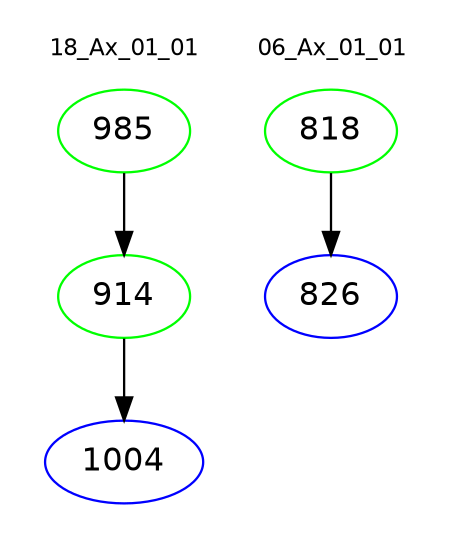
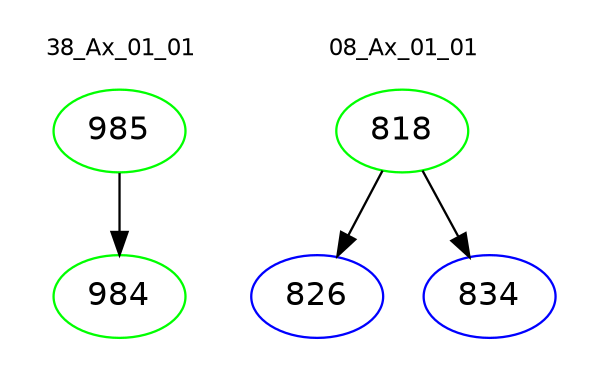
(124, 49) -> (121, 49)
(332, 49) -> (403, 49)
(124, 297) -> (120, 297)
none -> (490, 297)
(124, 462) -> none
